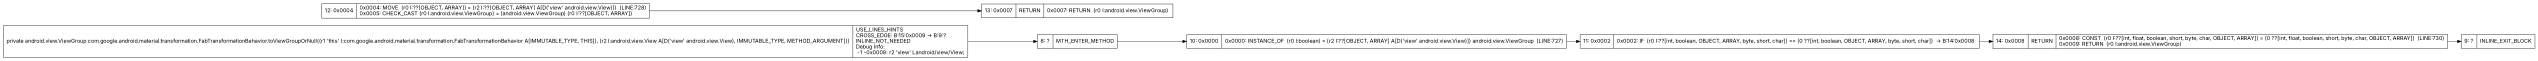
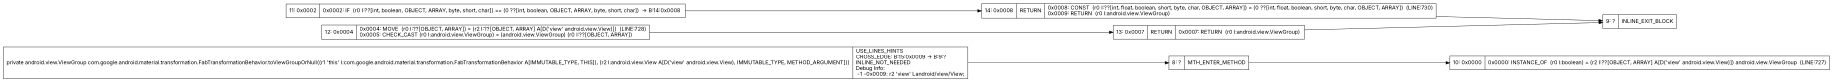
none -> (1452, 26)
(1571, 41) -> none
